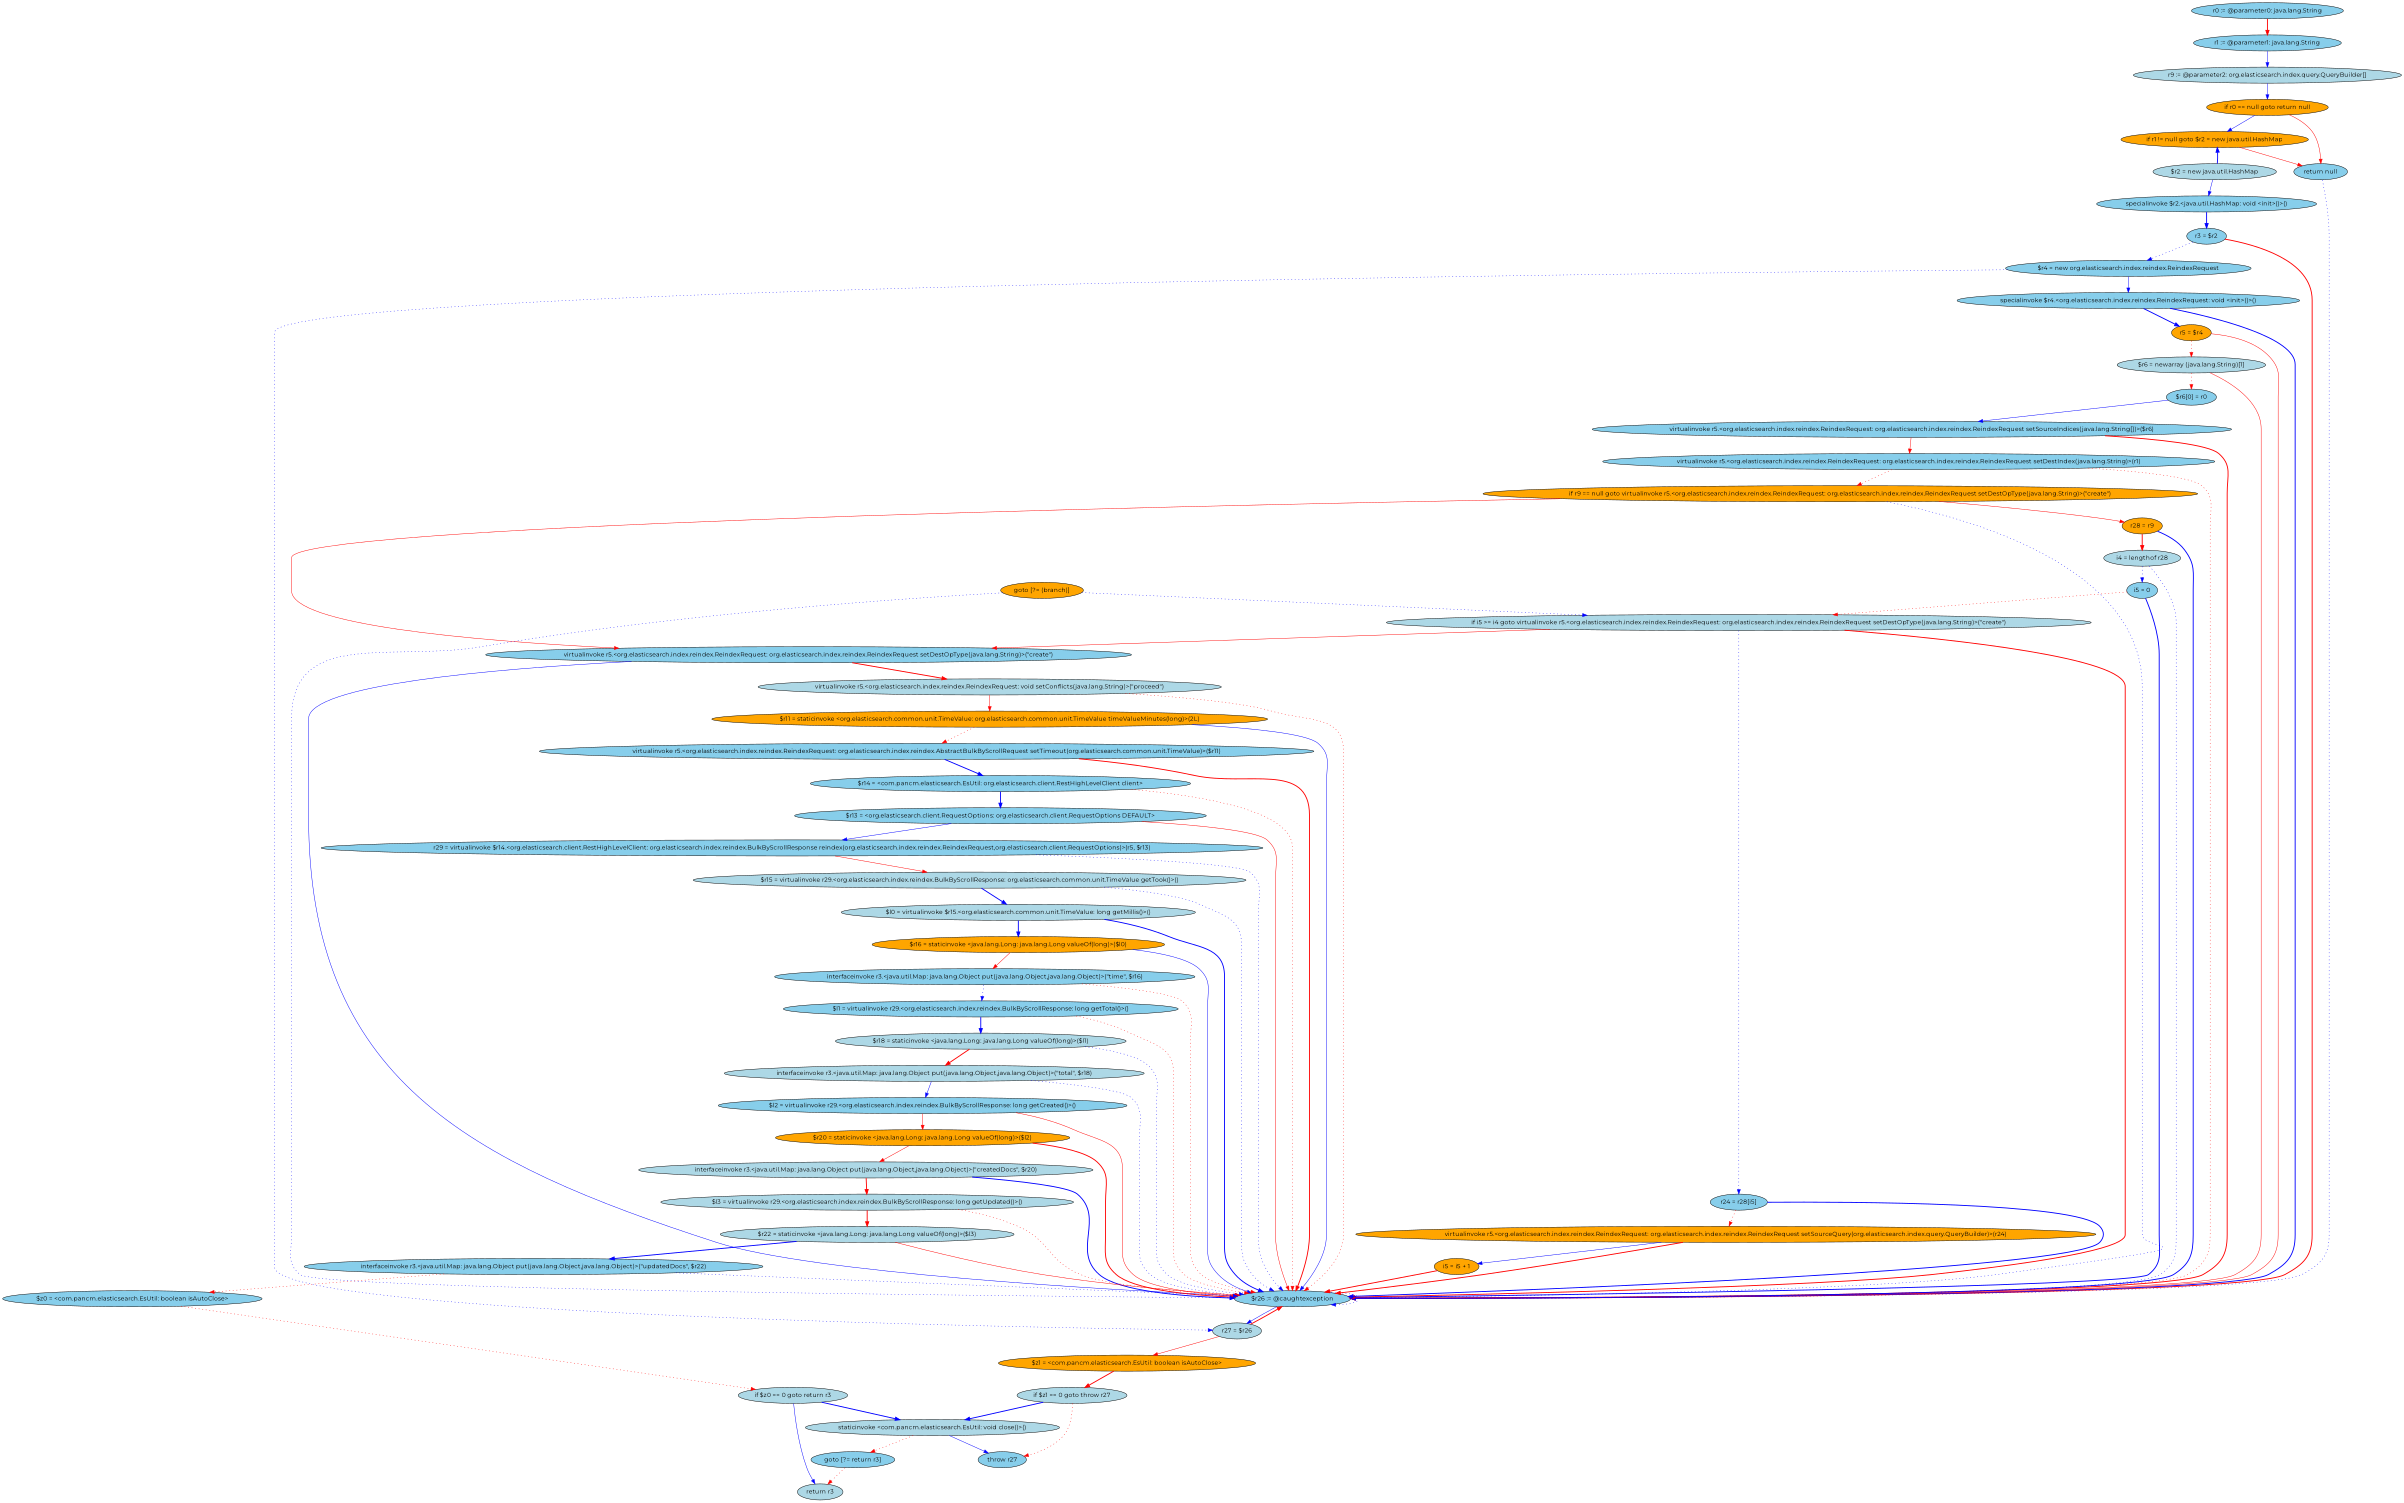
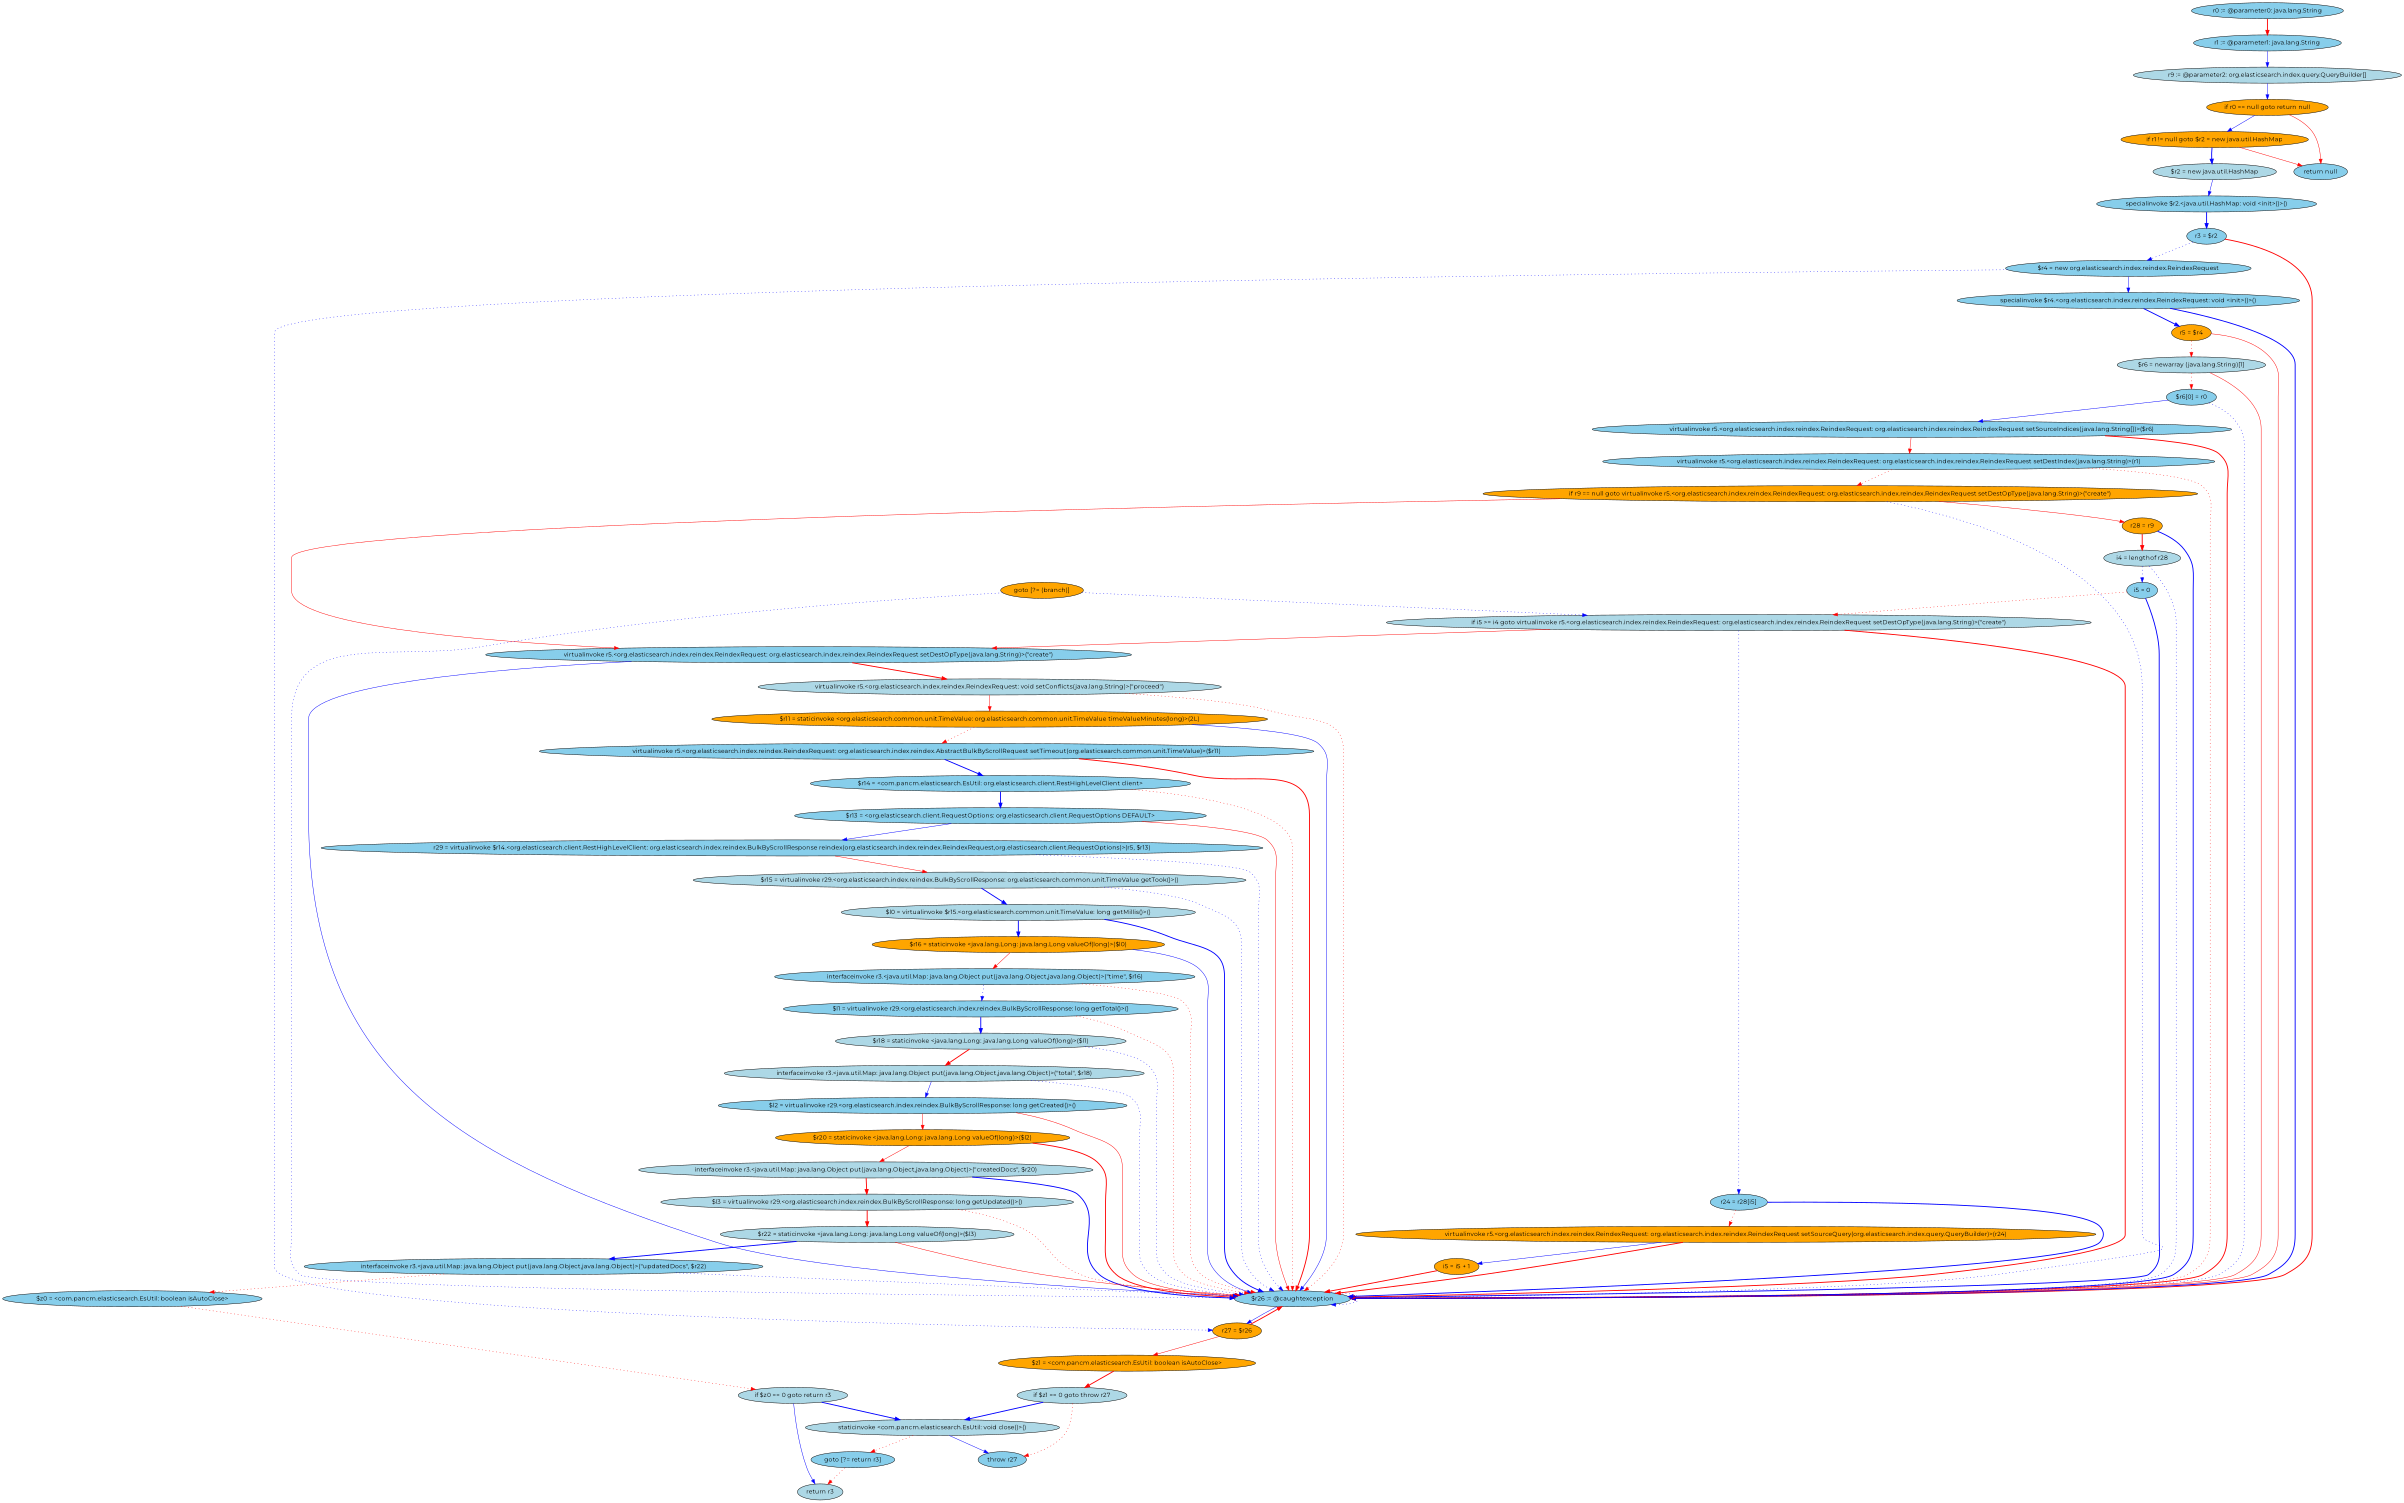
(2218, 158) -> (2212, 153)
(2329, 1207) -> (2233, 1265)
(1237, 1331) -> (1237, 1331)
